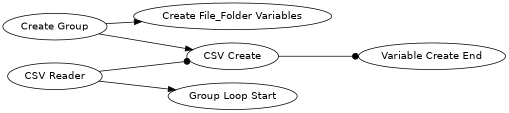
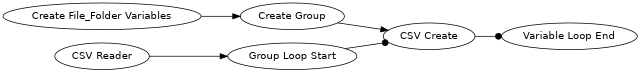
(120, 23) -> (217, 16)
(432, 56) -> (569, 36)
(142, 67) -> (364, 46)
